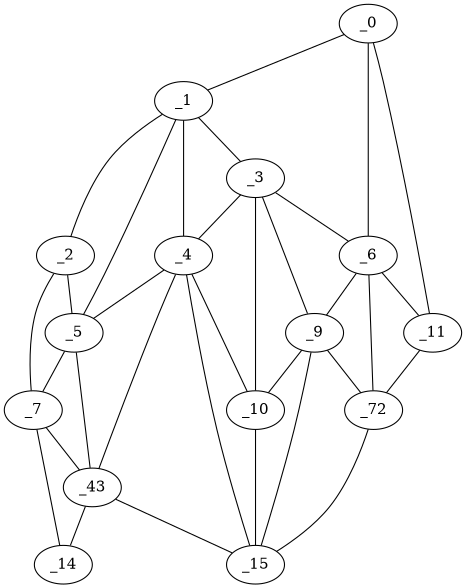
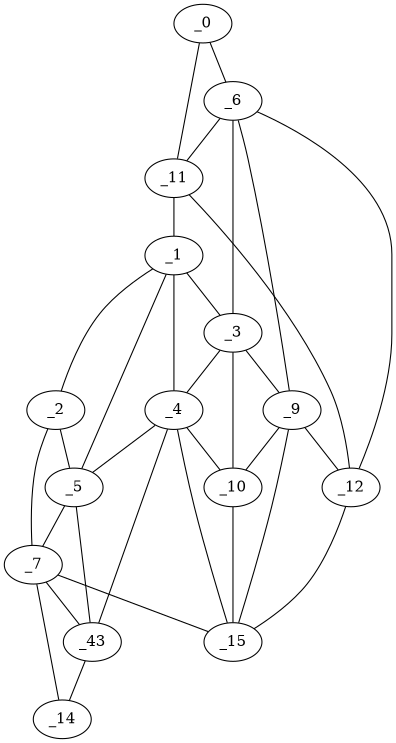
(276, 62) -> (174, 217)
(374, 410) -> (351, 487)
(174, 526) -> (133, 603)
